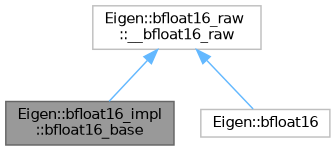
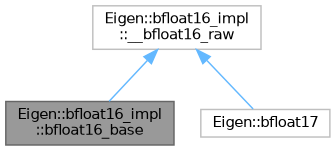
(177, 28) -> (177, 28)
(265, 123) -> (265, 123)
